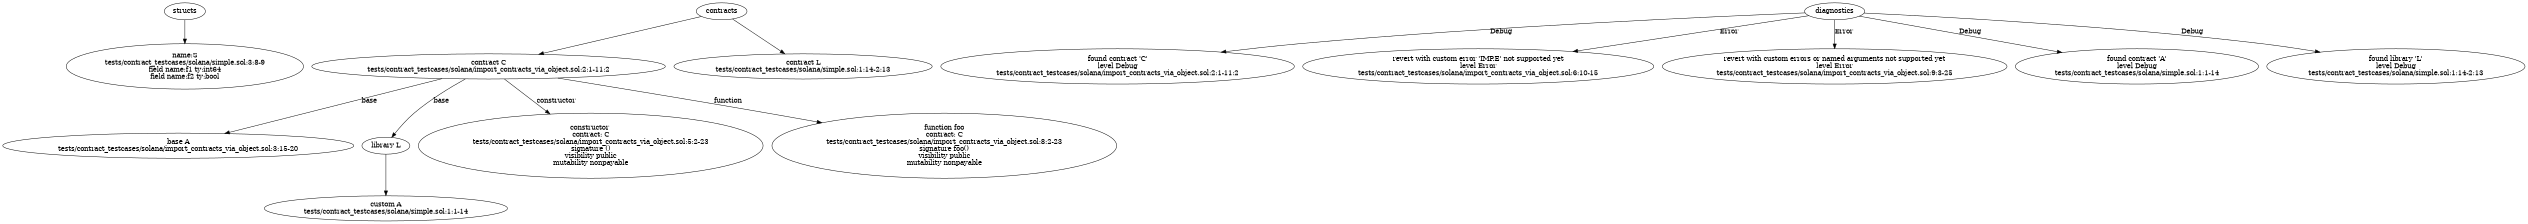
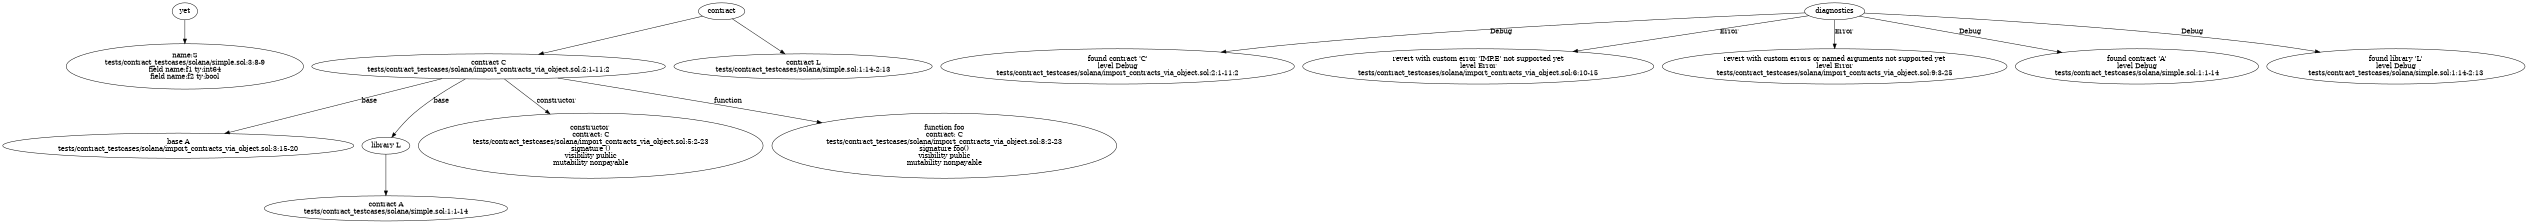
(185, 11) -> (185, 11)
(722, 11) -> (722, 11)
(386, 208) -> (386, 208)
